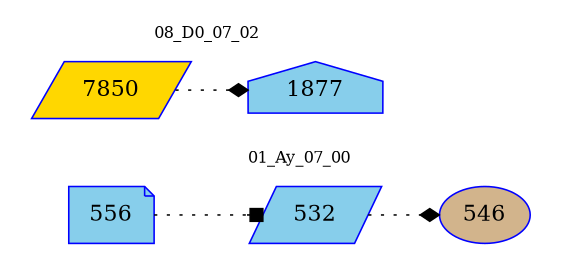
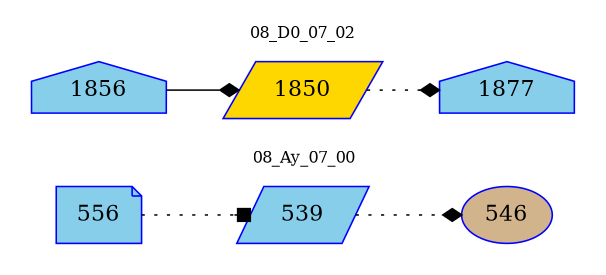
none -> (99, 90)
(111, 90) -> (303, 90)
(299, 159) -> (304, 159)
(315, 215) -> (303, 215)
